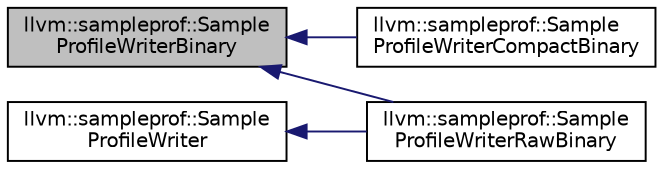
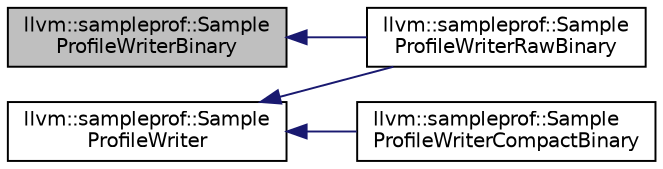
(332, 37) -> (332, 131)
